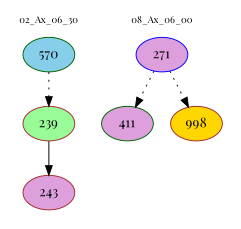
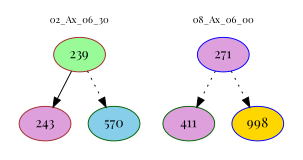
(49, 84) -> (95, 85)
(196, 124) -> (258, 124)
